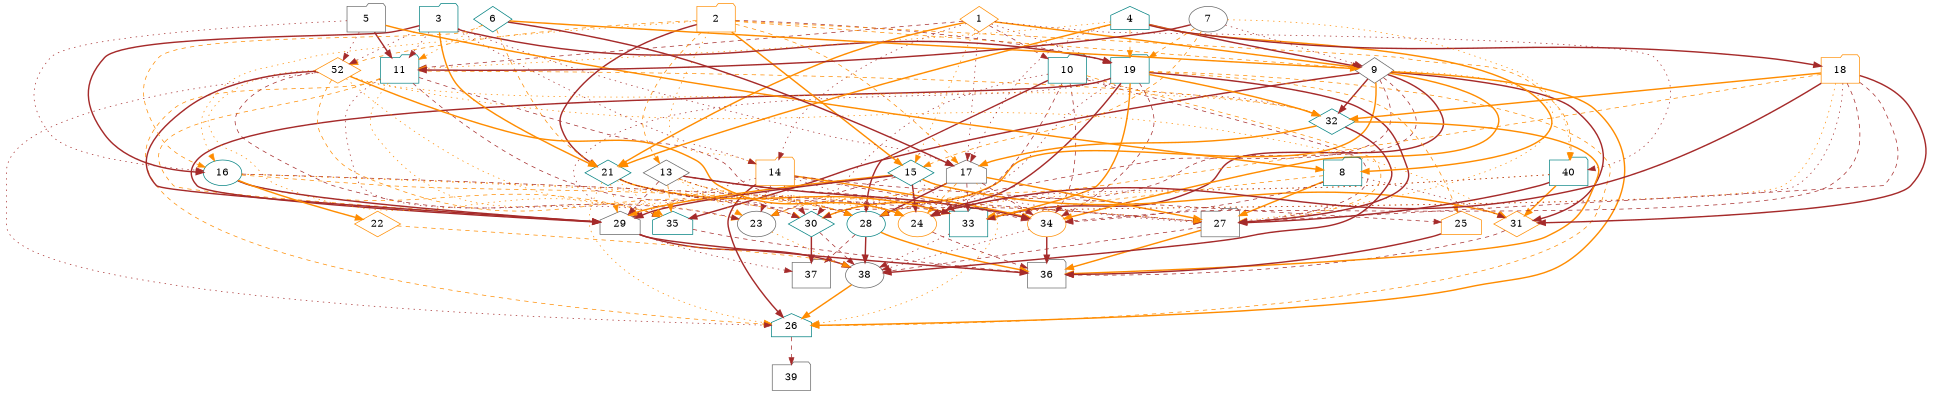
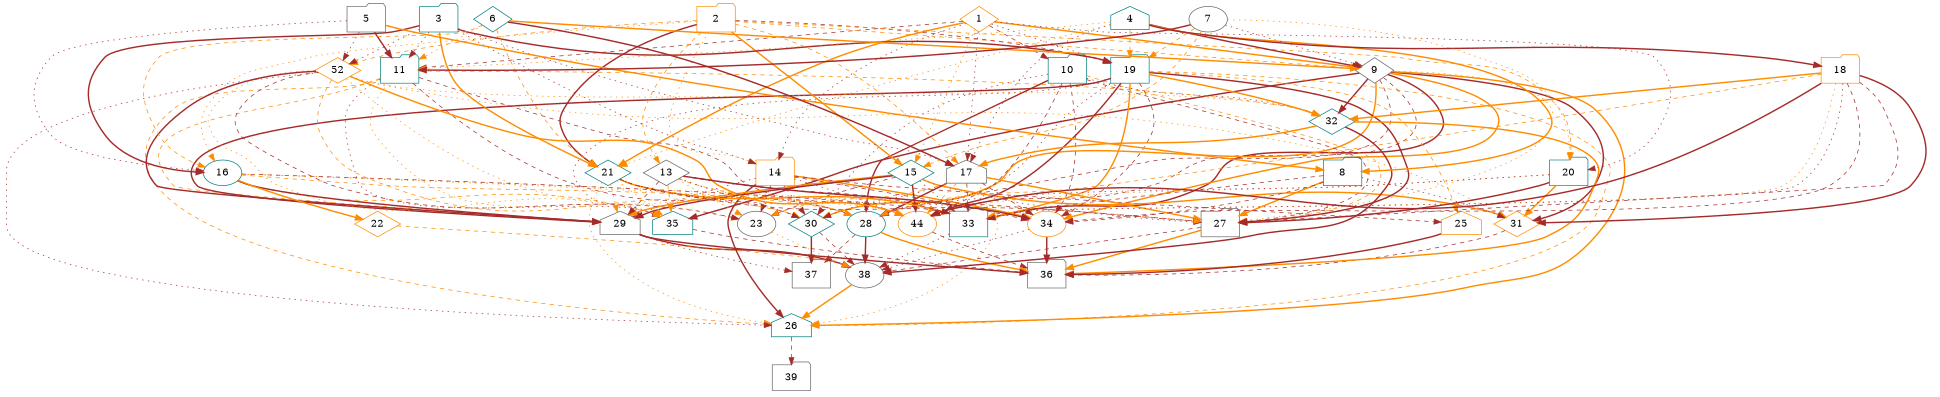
(879, 85) -> (879, 85)
(1569, 173) -> (1569, 173)
(1126, 198) -> (1126, 198)
(917, 224) -> (917, 224)
